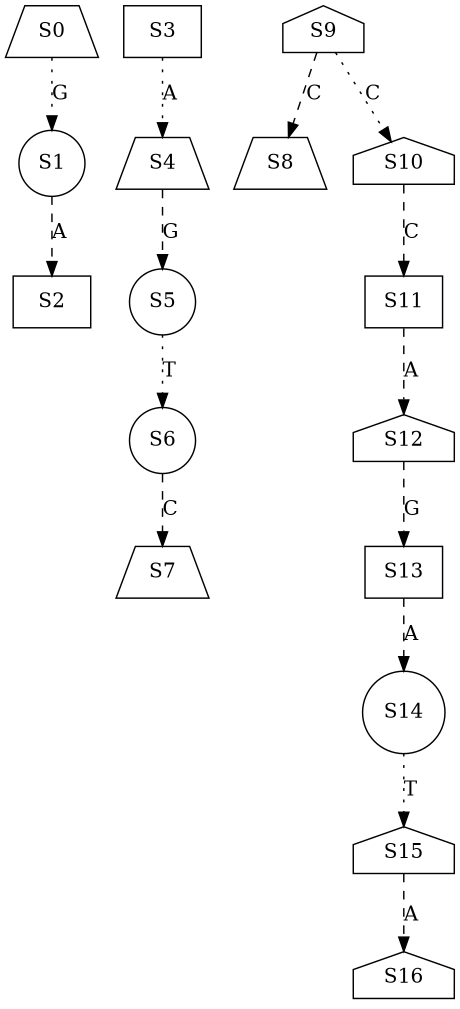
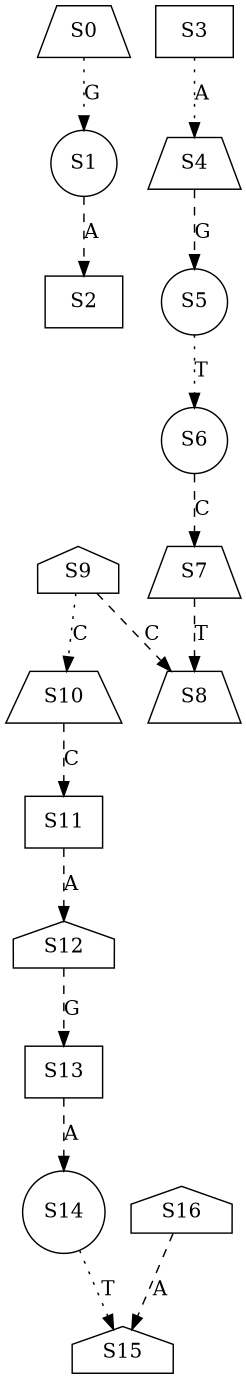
(404, 163) -> (64, 697)
none -> (195, 628)
(404, 905) -> (155, 1275)
